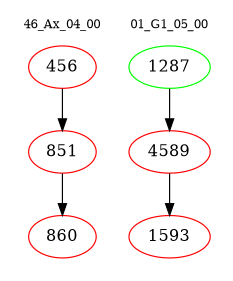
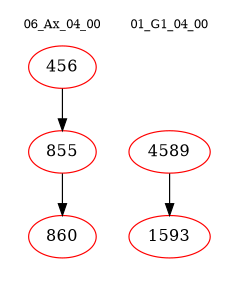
(62, 25) -> (62, 25)
(170, 25) -> (170, 25)
(170, 67) -> none
(62, 152) -> (62, 152)
